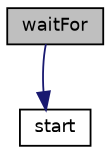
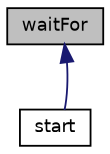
(43, 68) -> (67, 86)
